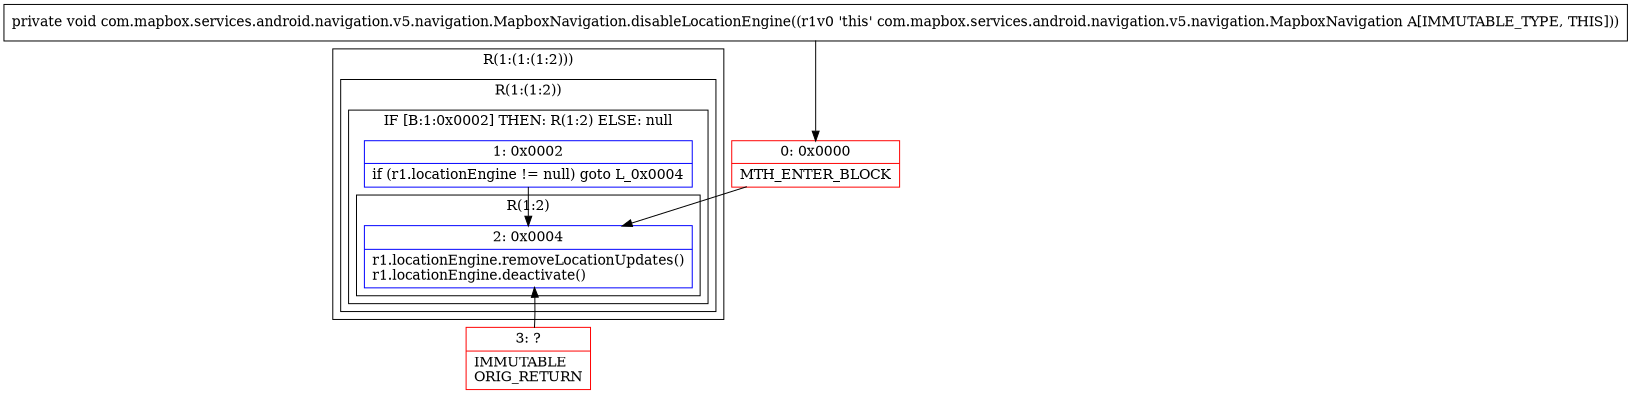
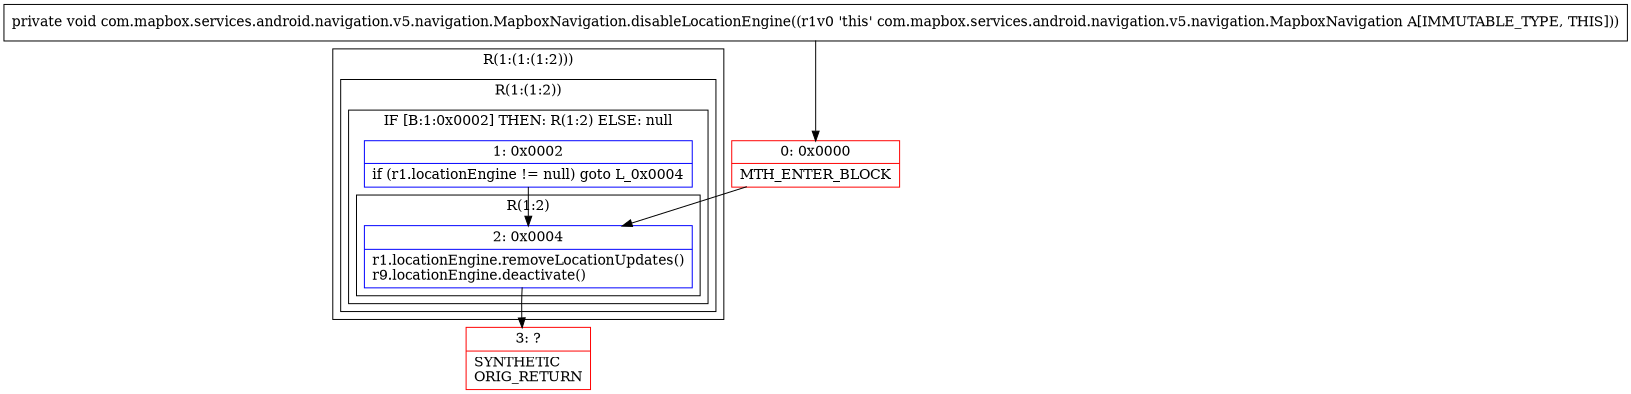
(479, 276) -> (479, 276)
(535, 313) -> (522, 303)
(520, 362) -> (517, 362)
